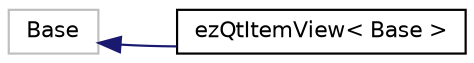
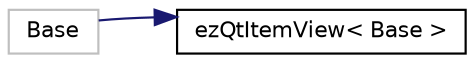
(149, 46) -> (126, 18)
